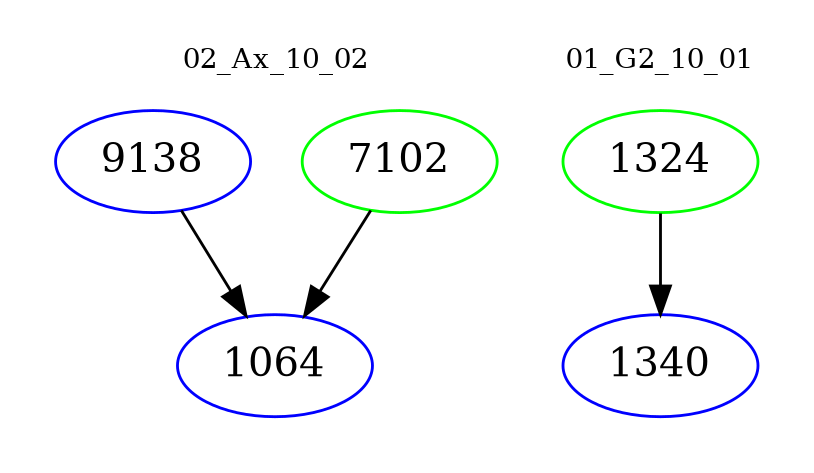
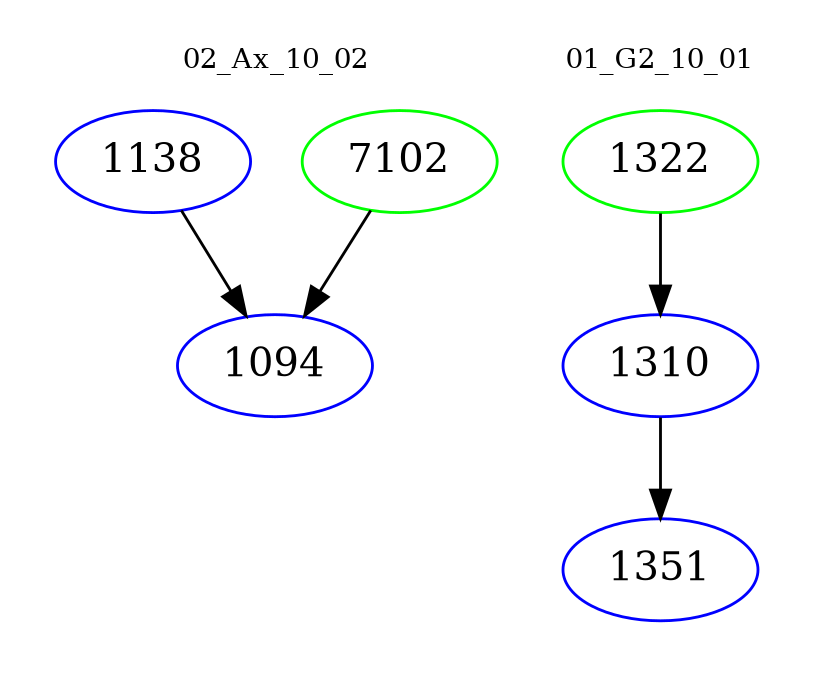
(153, 162) -> (153, 162)
(660, 162) -> (660, 162)
(275, 366) -> (275, 366)
(660, 366) -> (660, 366)
none -> (660, 570)
